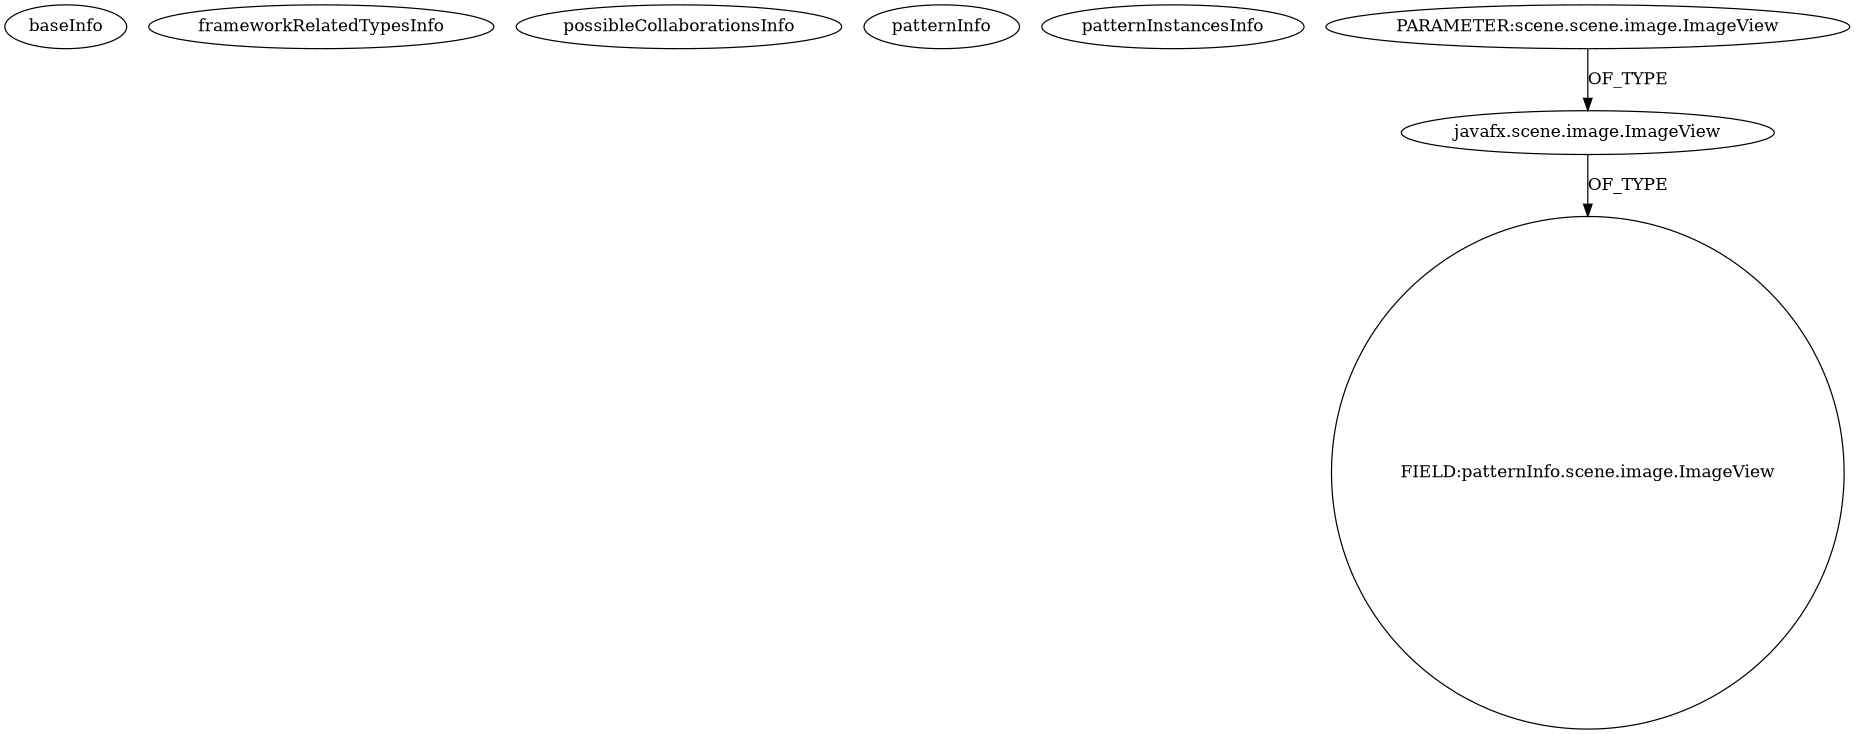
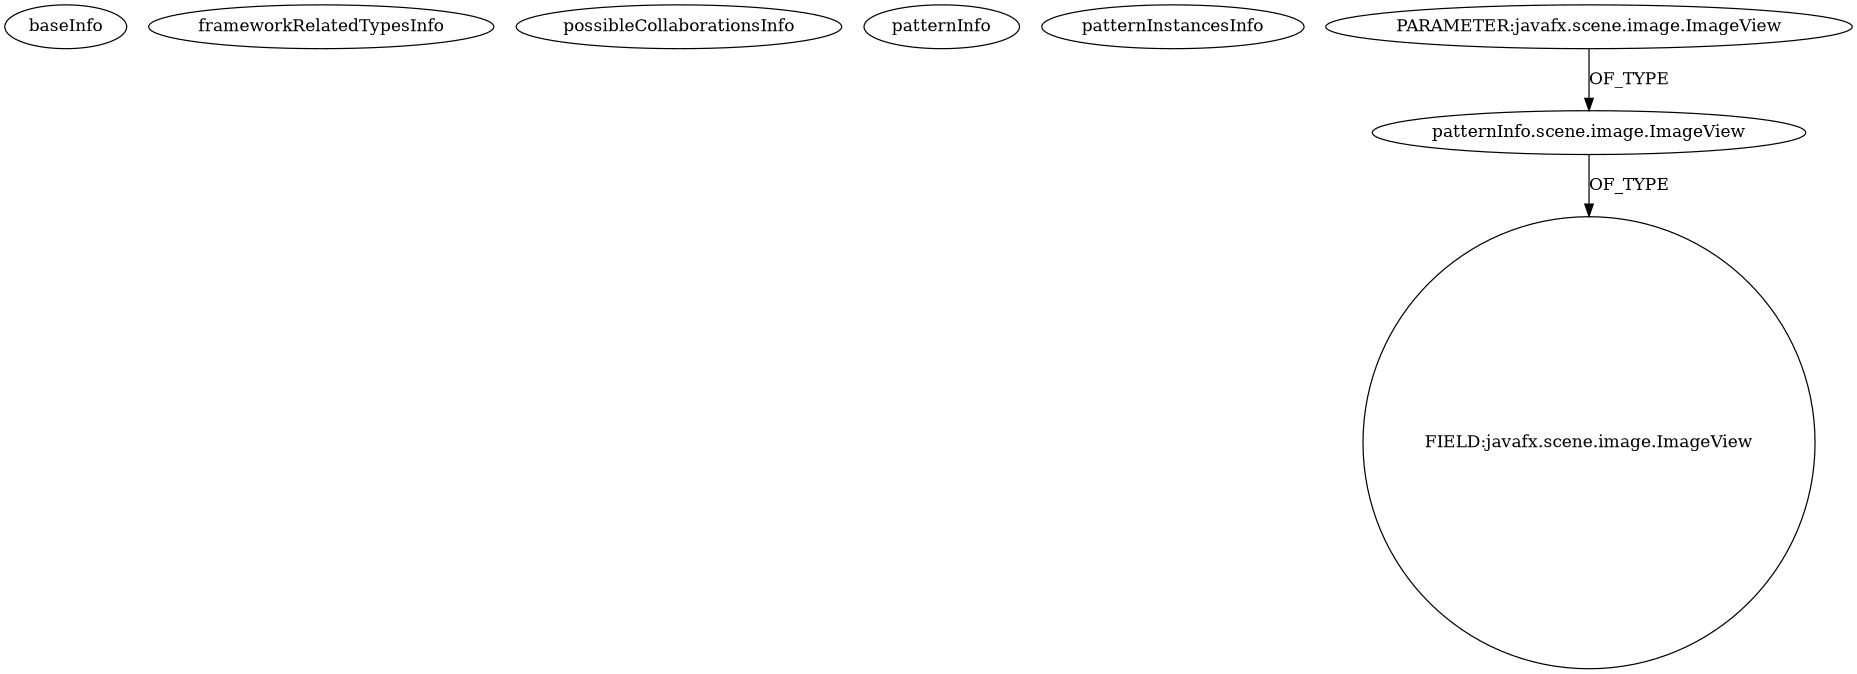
(1588, 27) -> (1589, 27)
(1588, 133) -> (1589, 133)
(1588, 473) -> (1589, 443)
